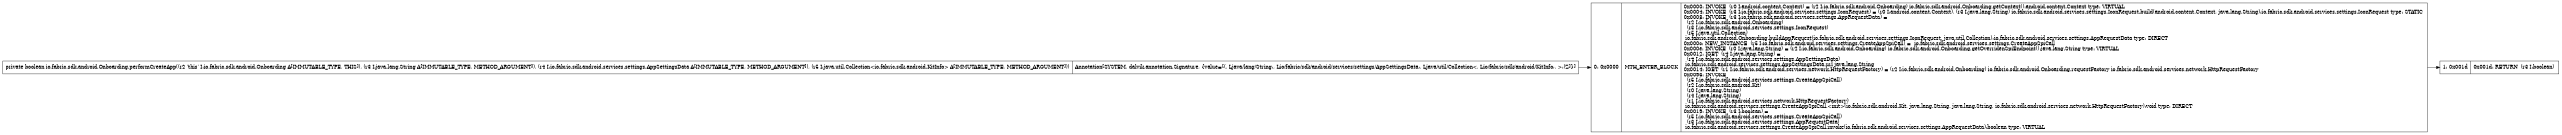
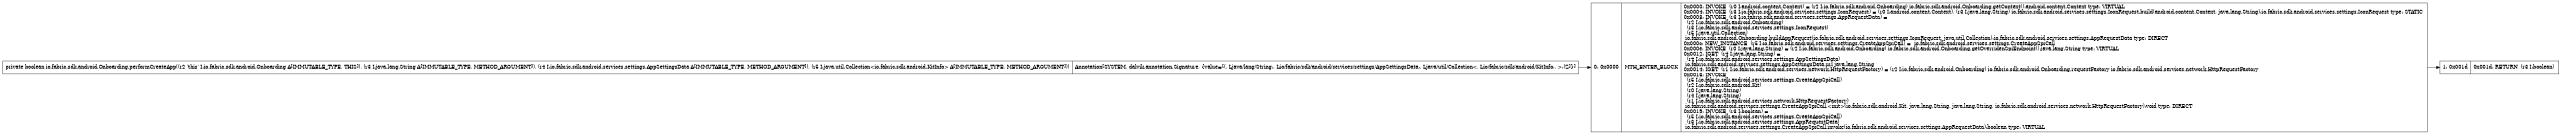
(1707, 75) -> (1707, 75)
